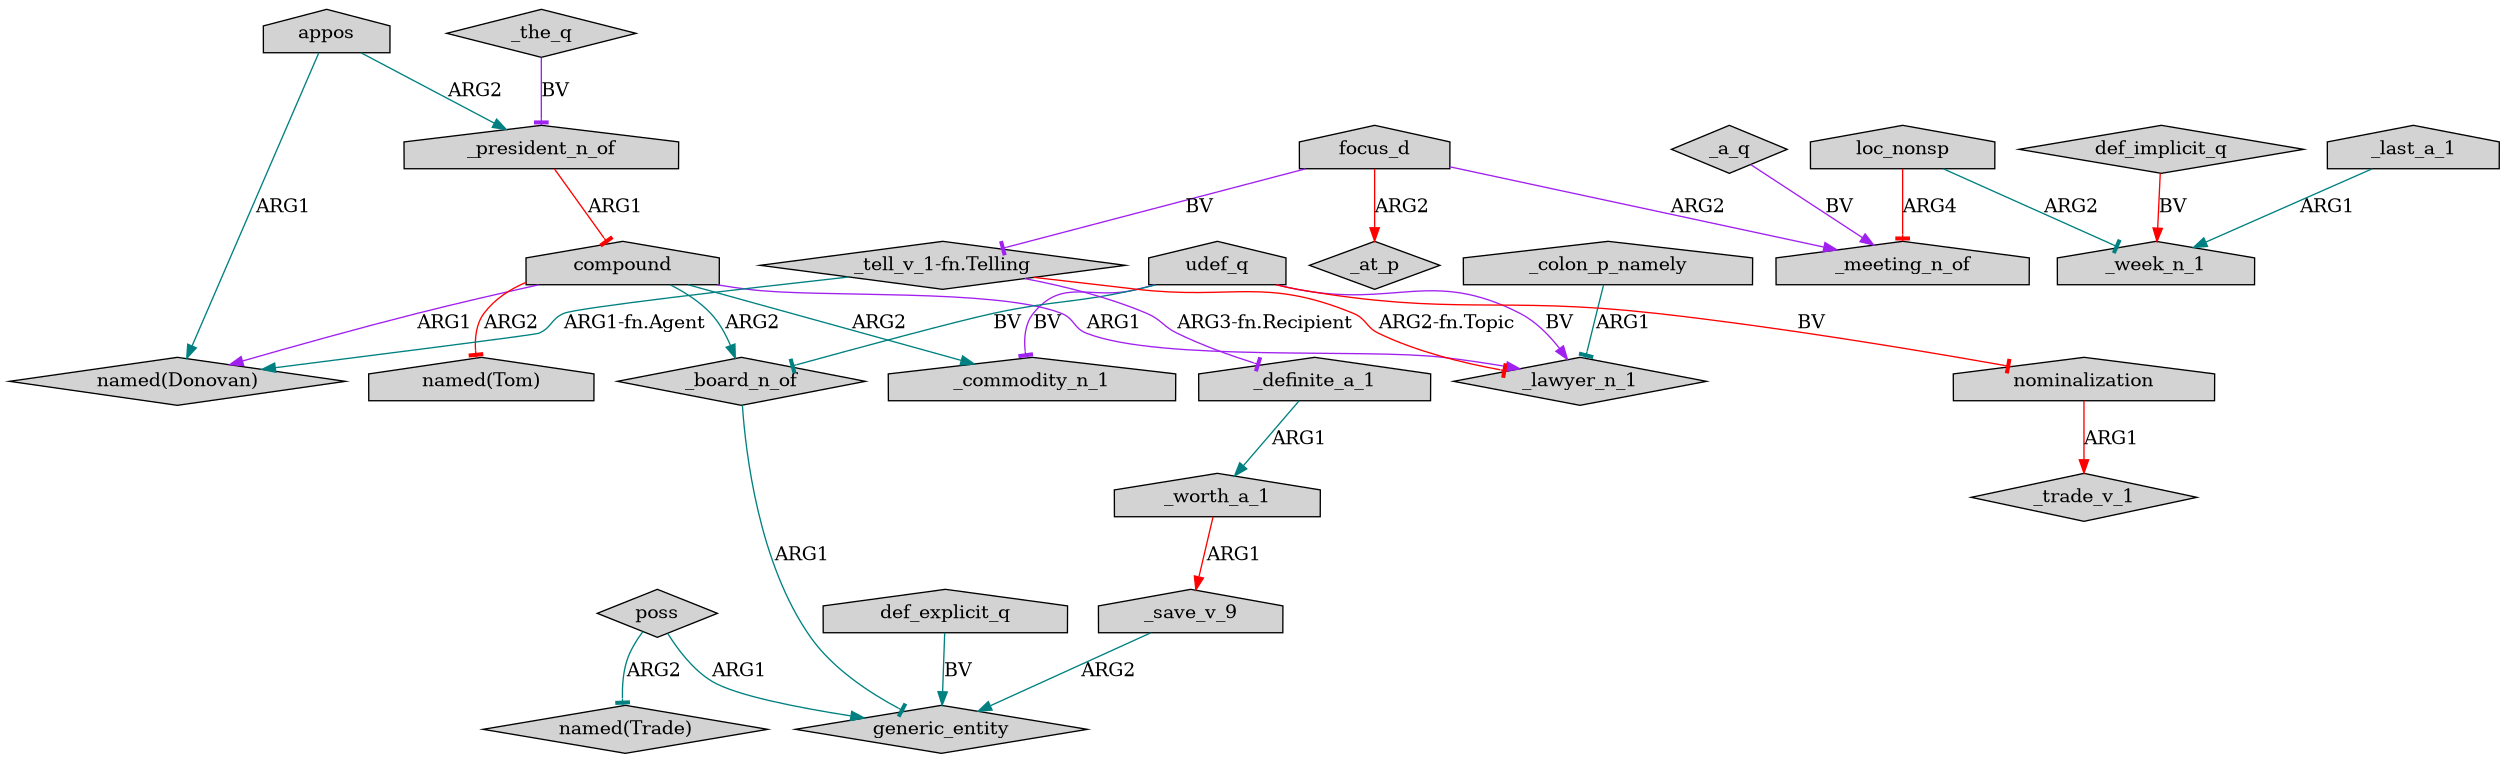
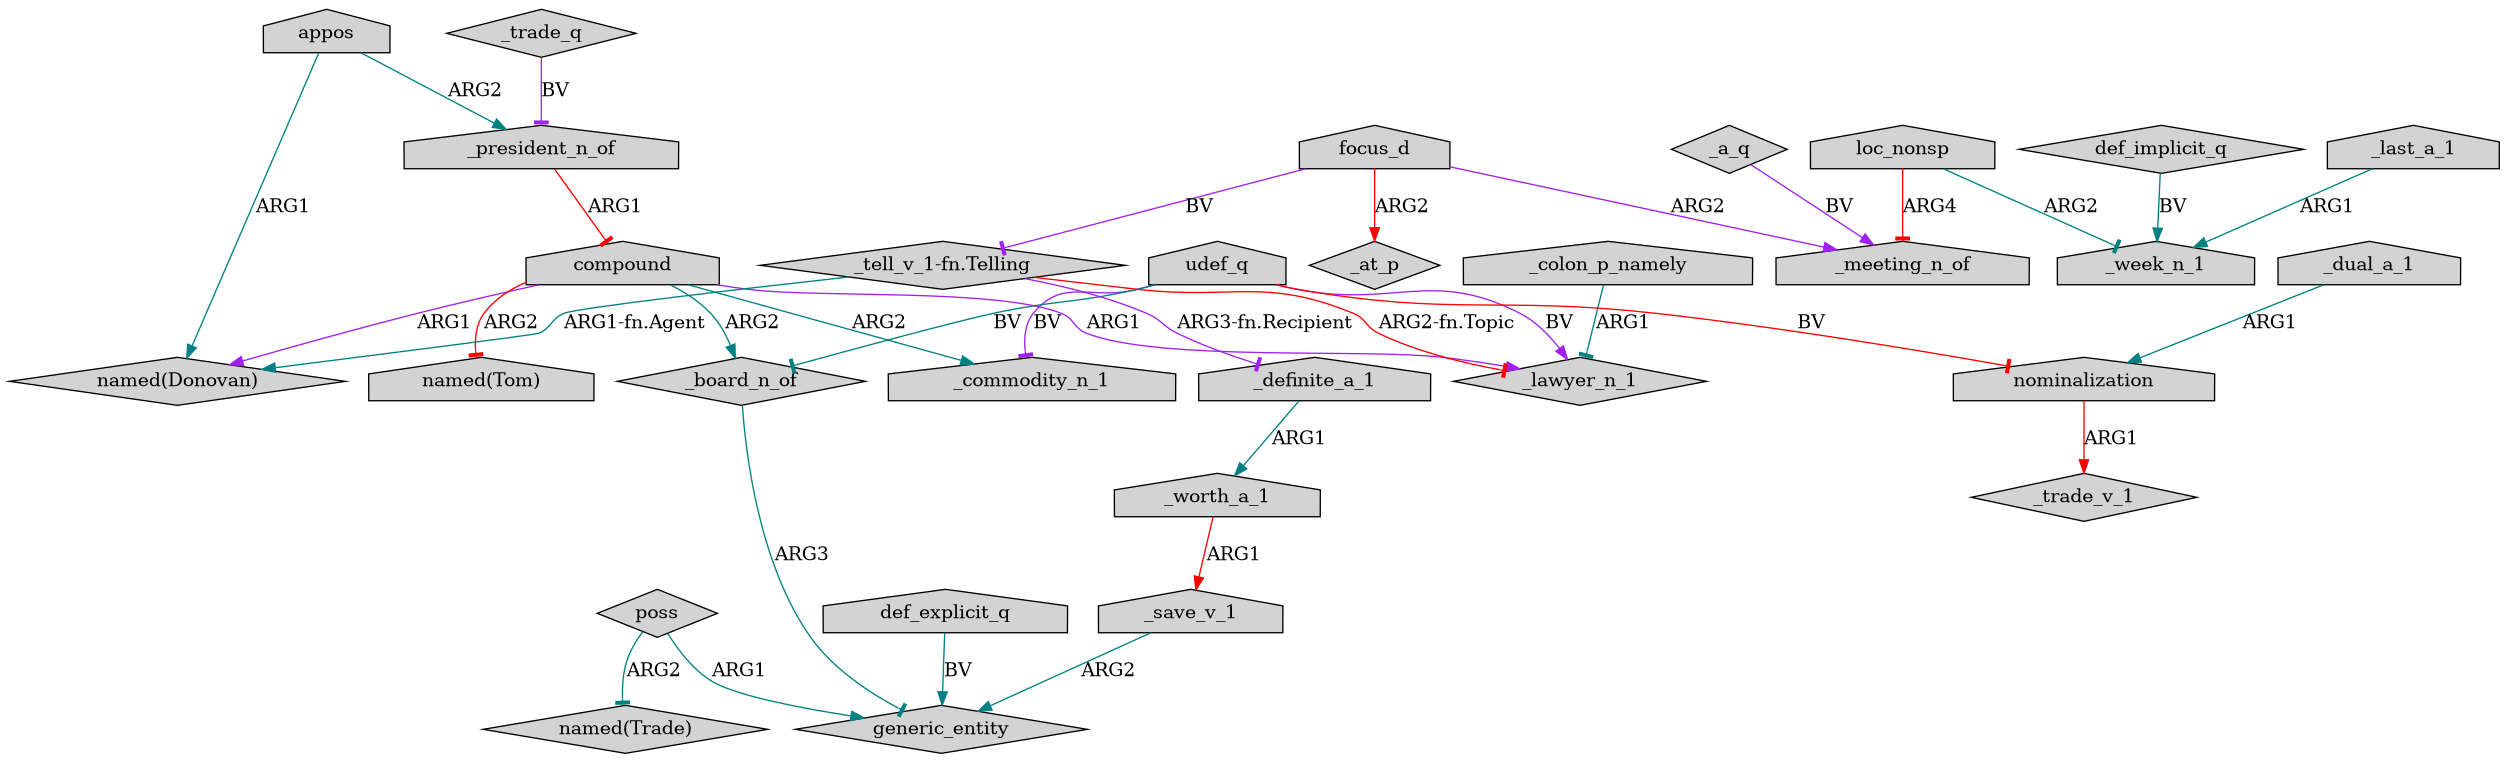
(541, 33) -> (541, 33)
(2159, 201) -> (2159, 201)
none -> (2369, 265)
(802, 555) -> (802, 555)
(1191, 613) -> (1191, 613)
